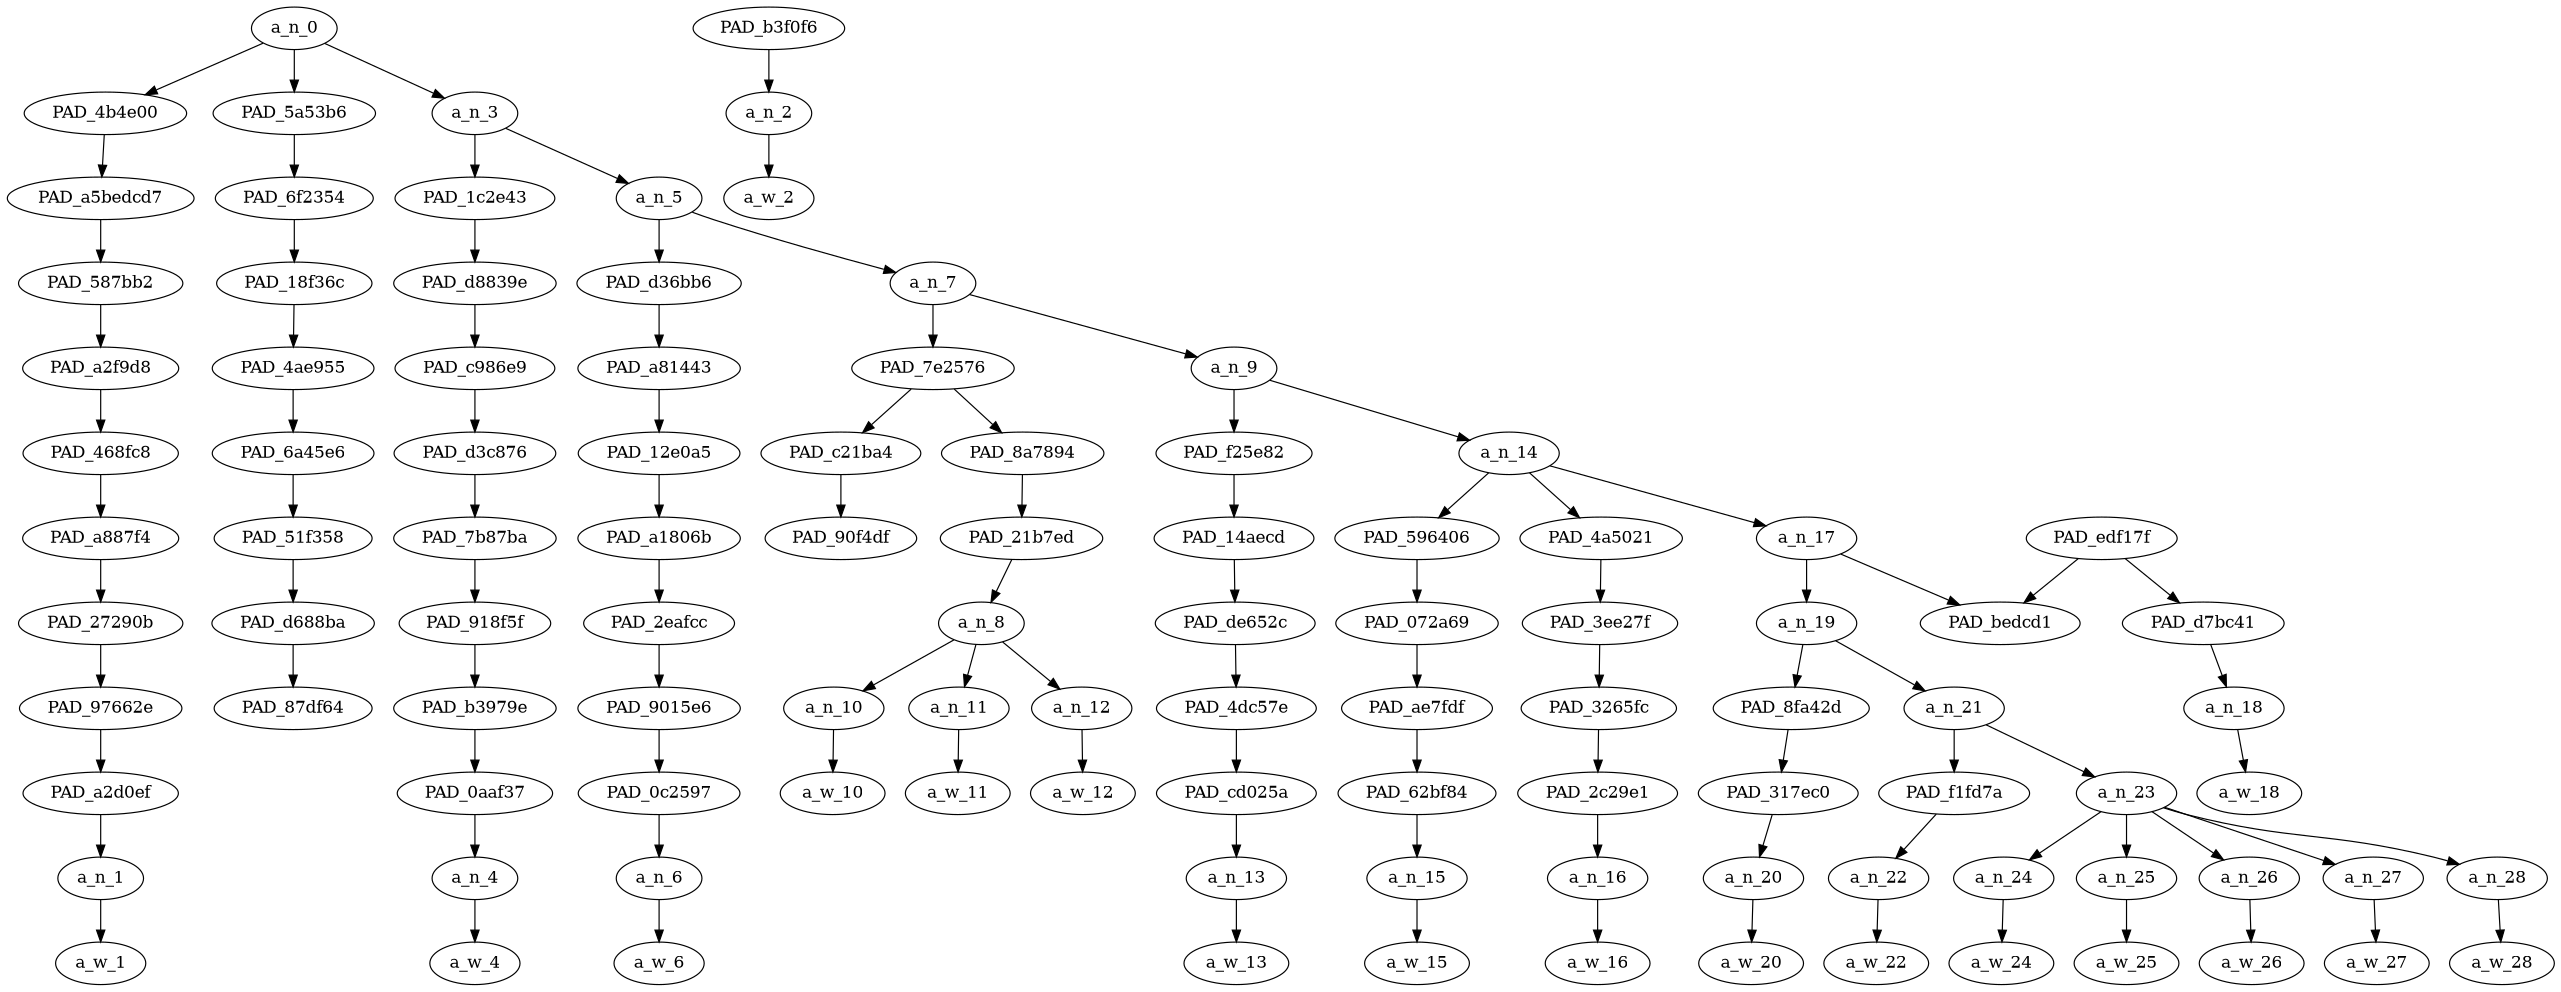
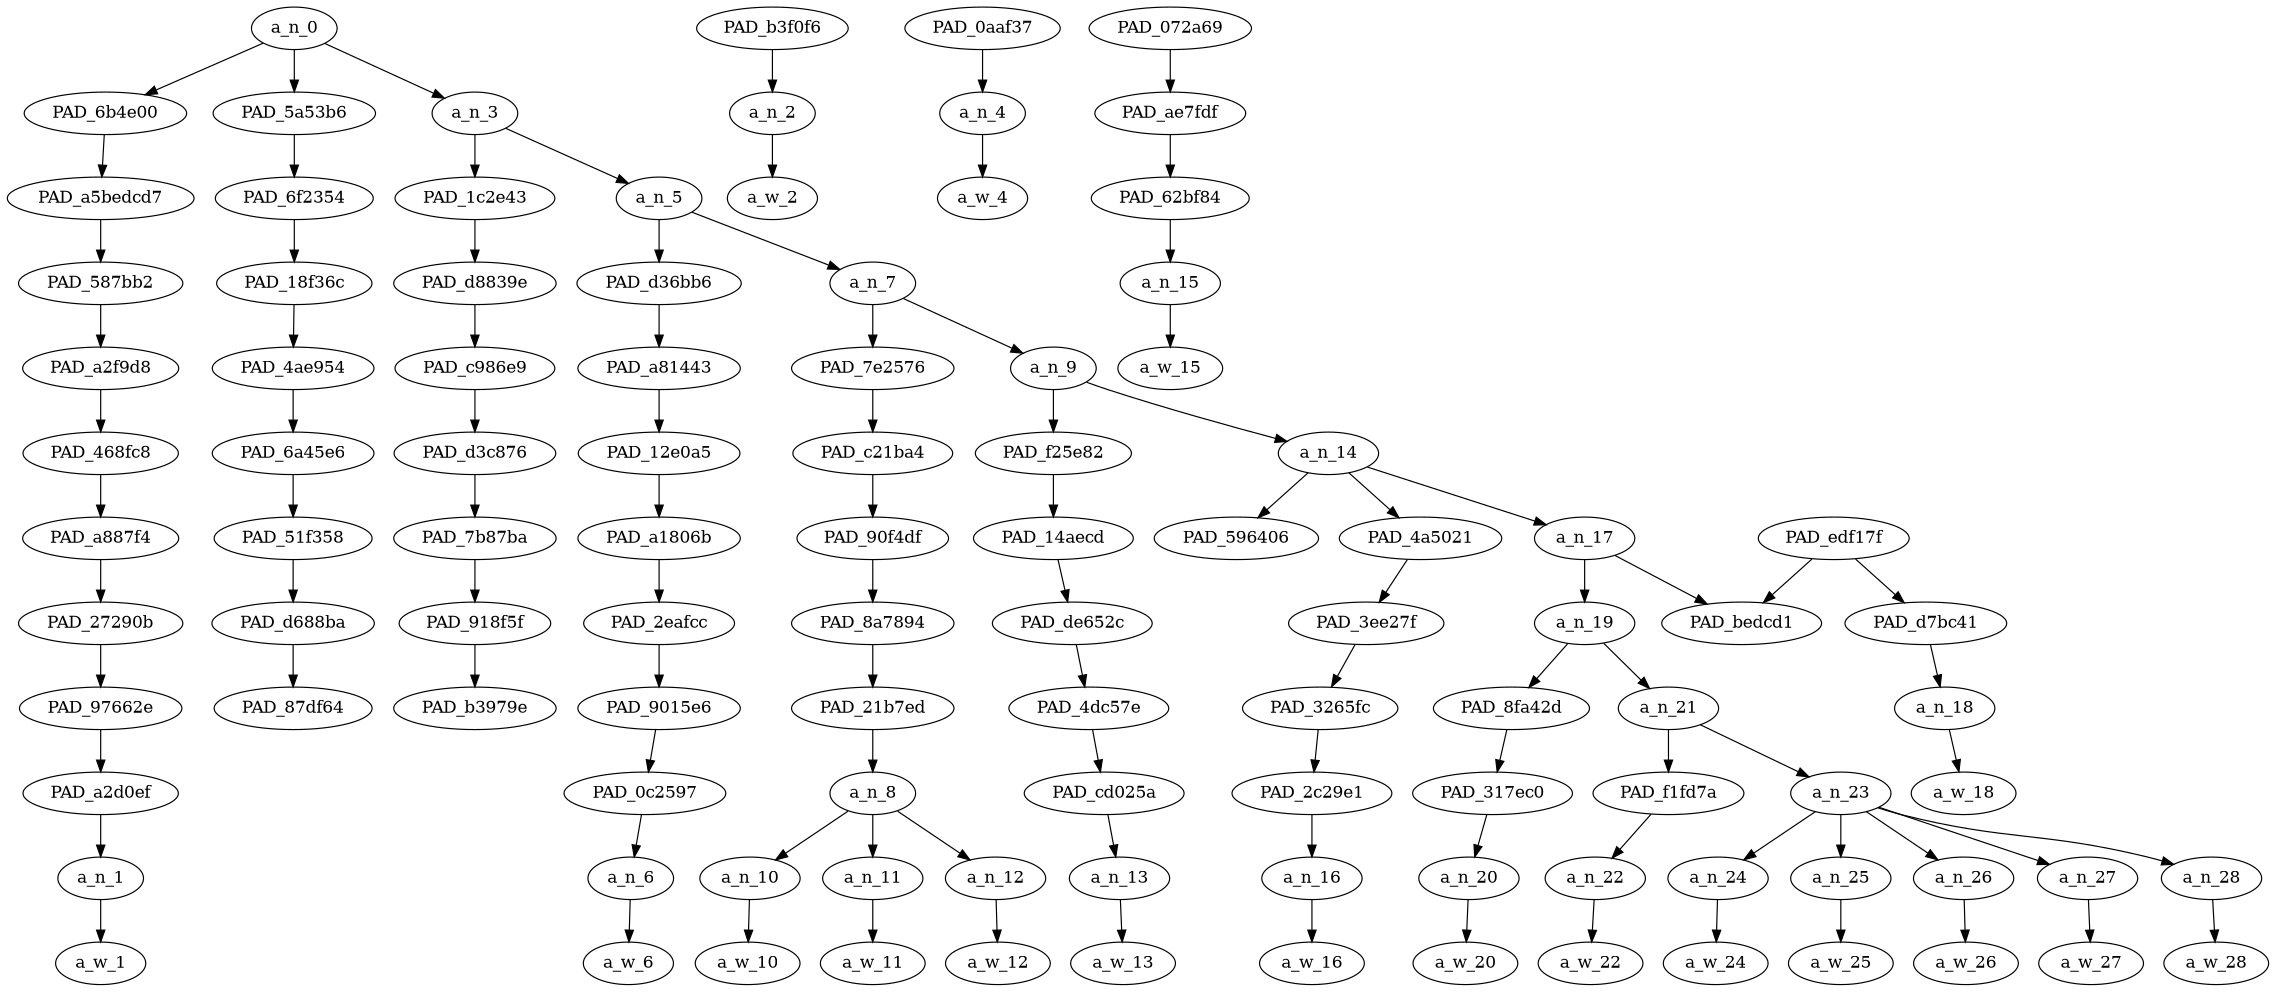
(105, 113) -> (105, 113)
(293, 368) -> (293, 368)
(974, 407) -> (873, 575)
(1417, 575) -> none
(475, 745) -> none
